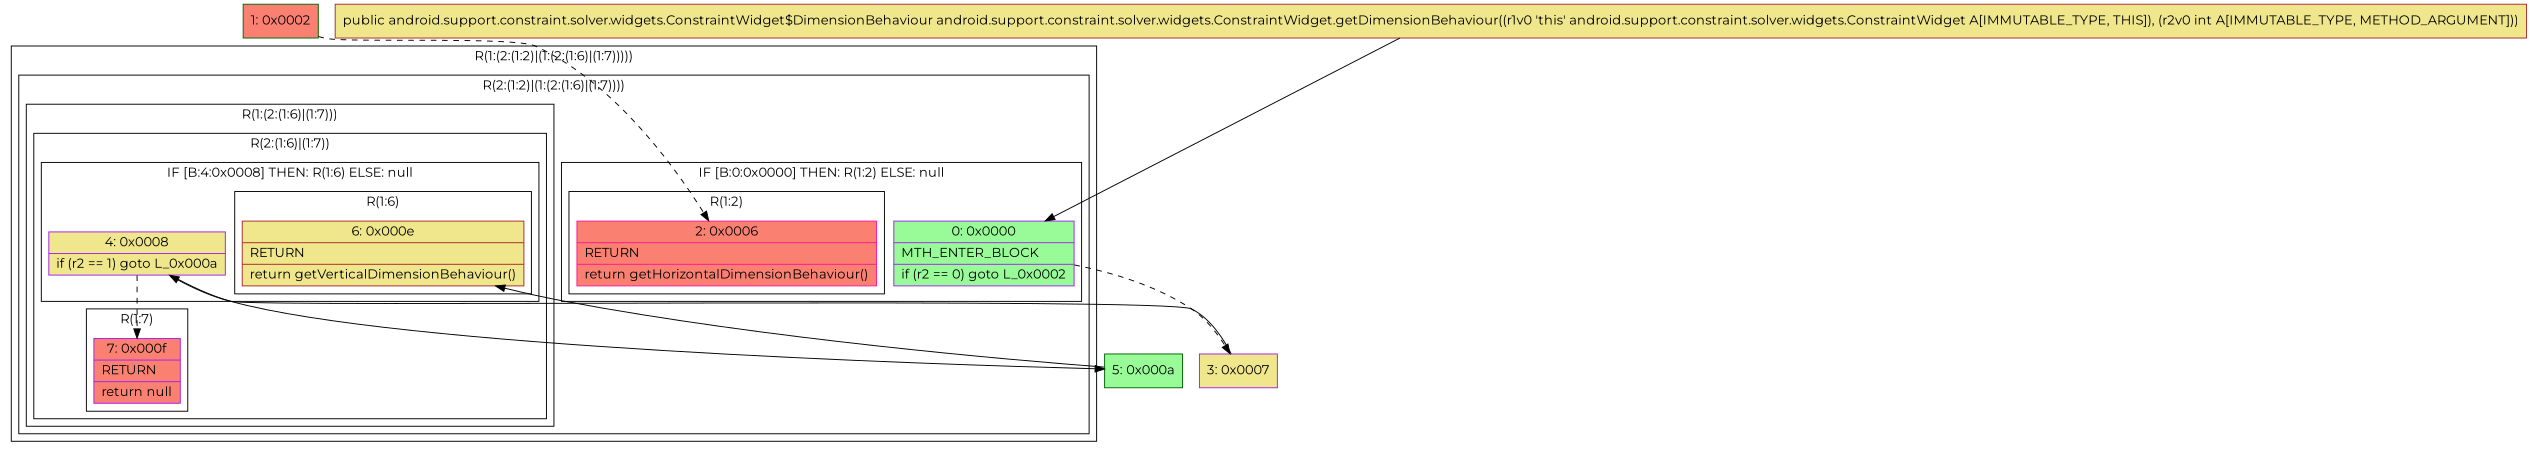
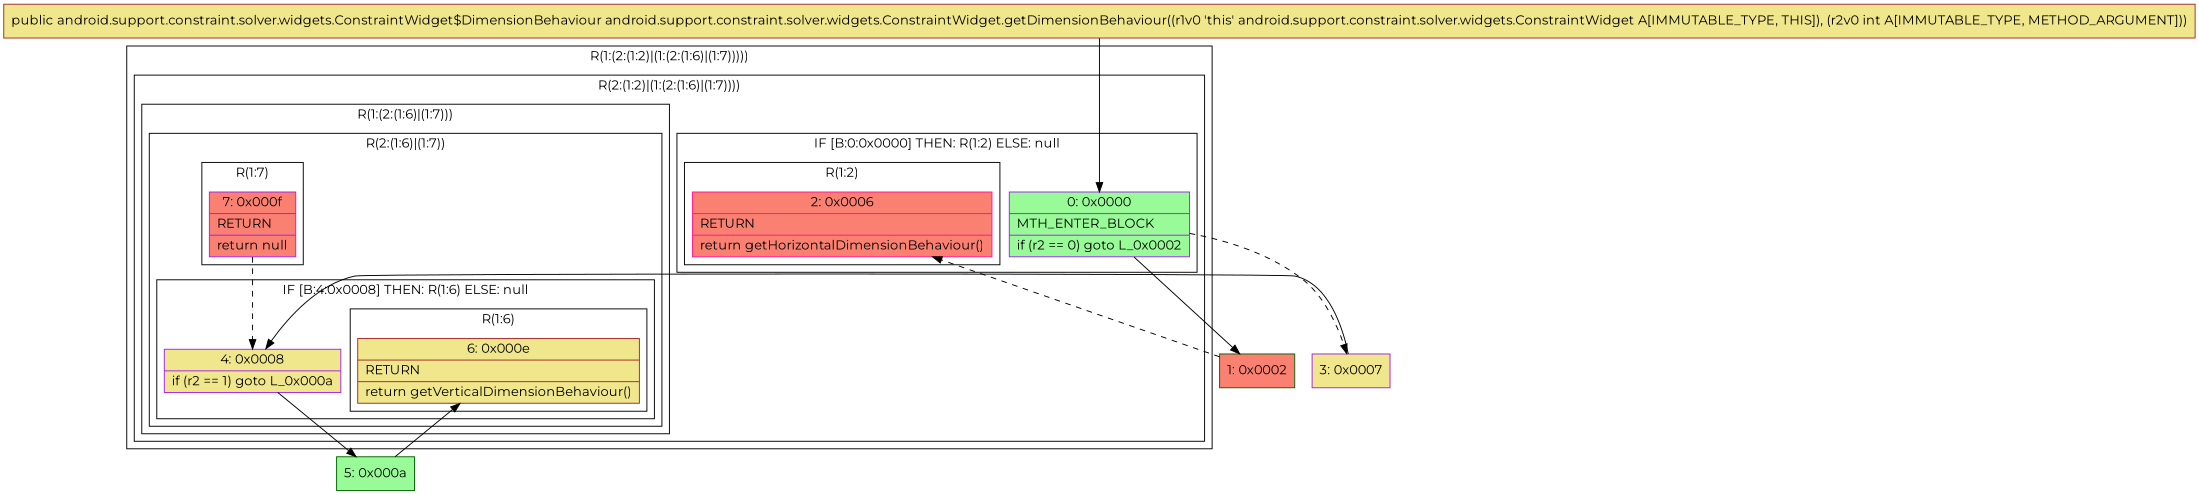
(137, 295) -> (253, 298)
none -> (1183, 302)
